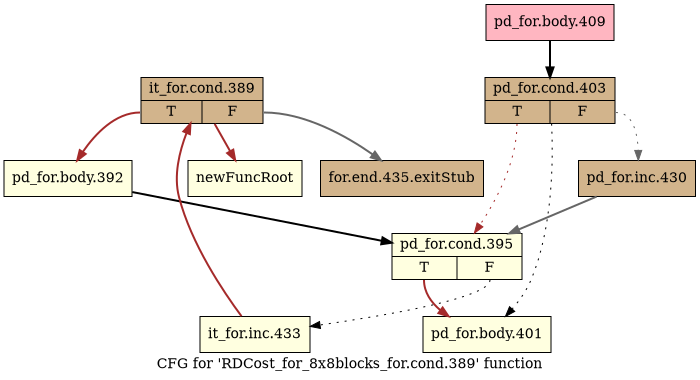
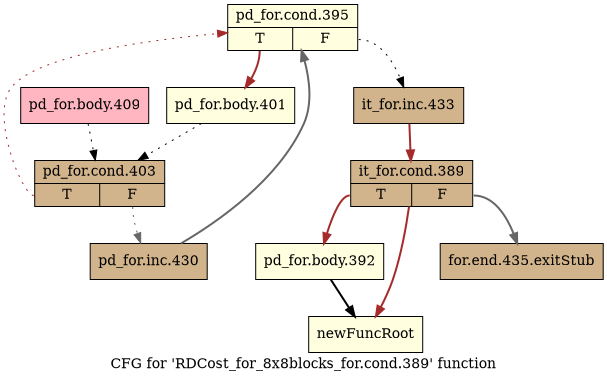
(550, 54) -> (91, 137)
(257, 216) -> (340, 294)
(546, 225) -> (174, 139)
(255, 334) -> (409, 106)
